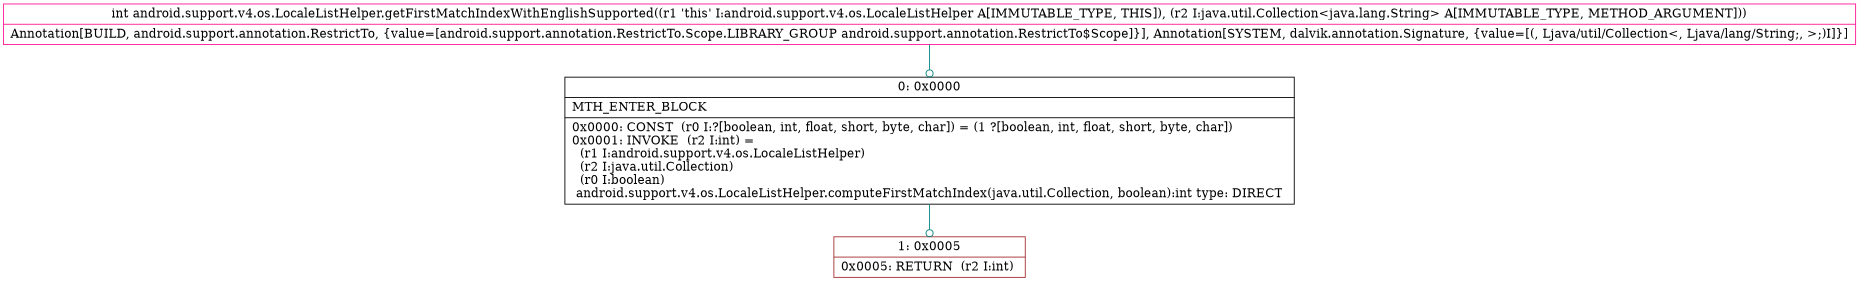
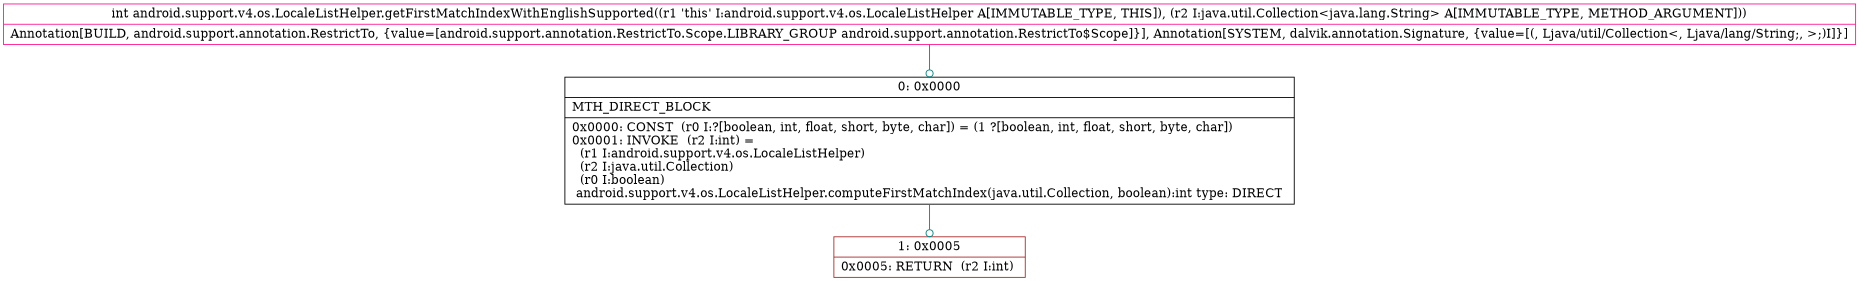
(640, 107) -> (642, 107)
